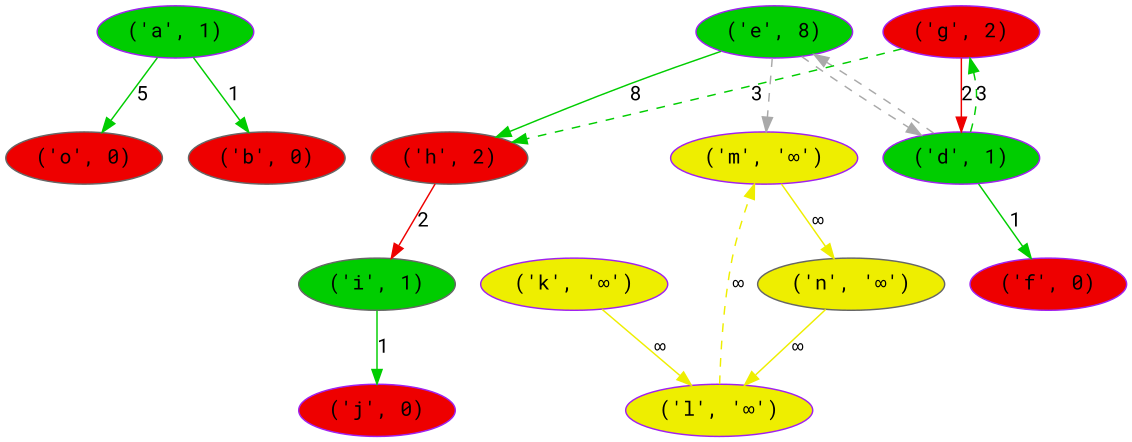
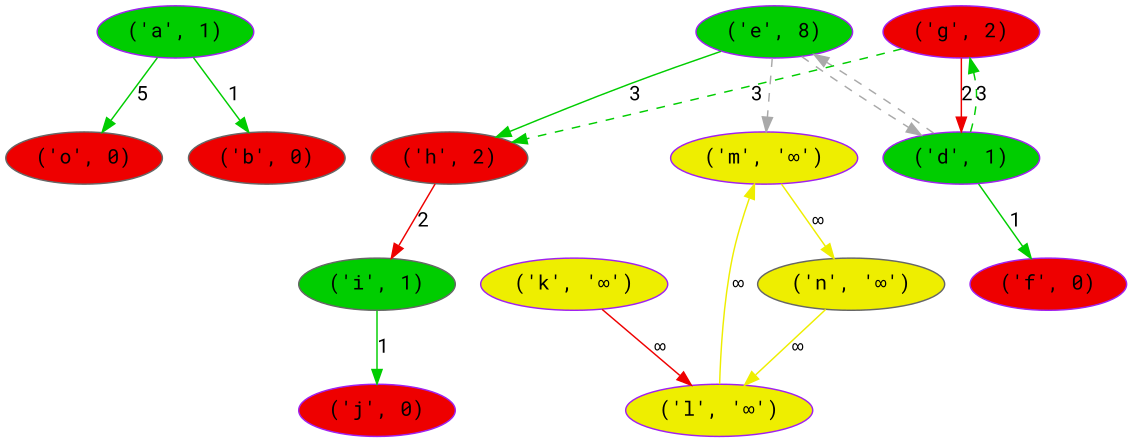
(636, 95) -> (636, 95)
(727, 290) -> (727, 290)
(641, 342) -> (641, 342)
